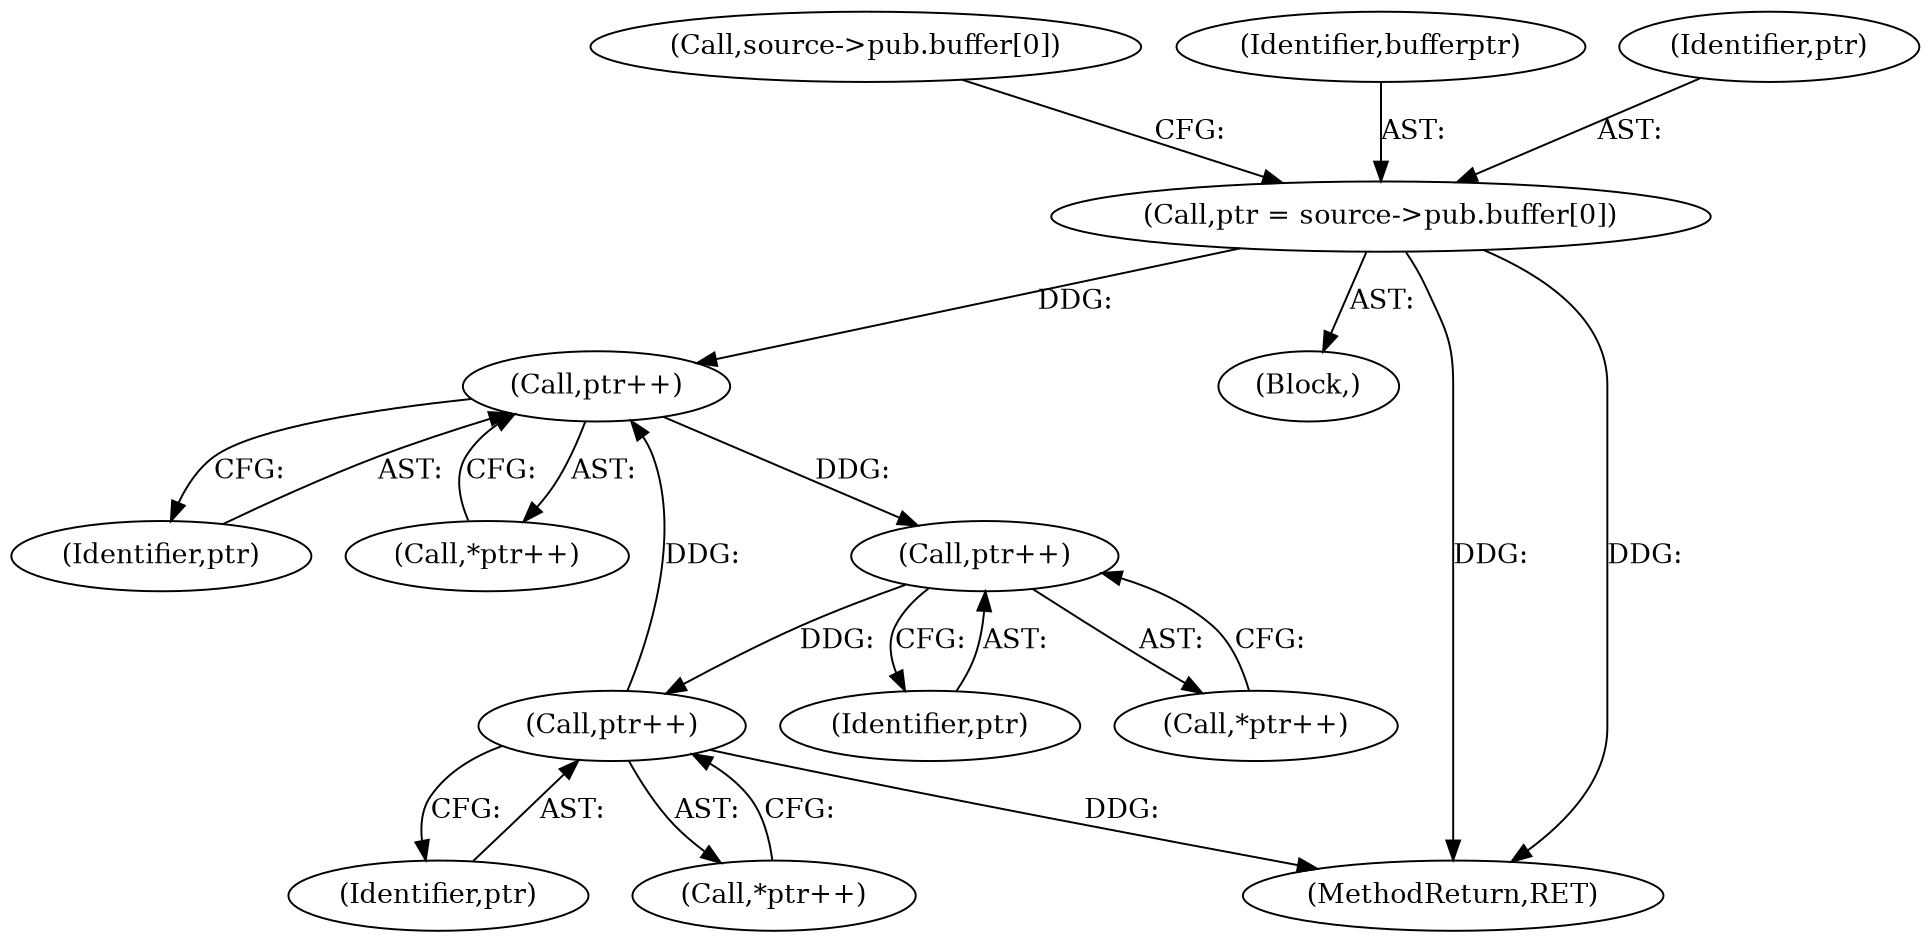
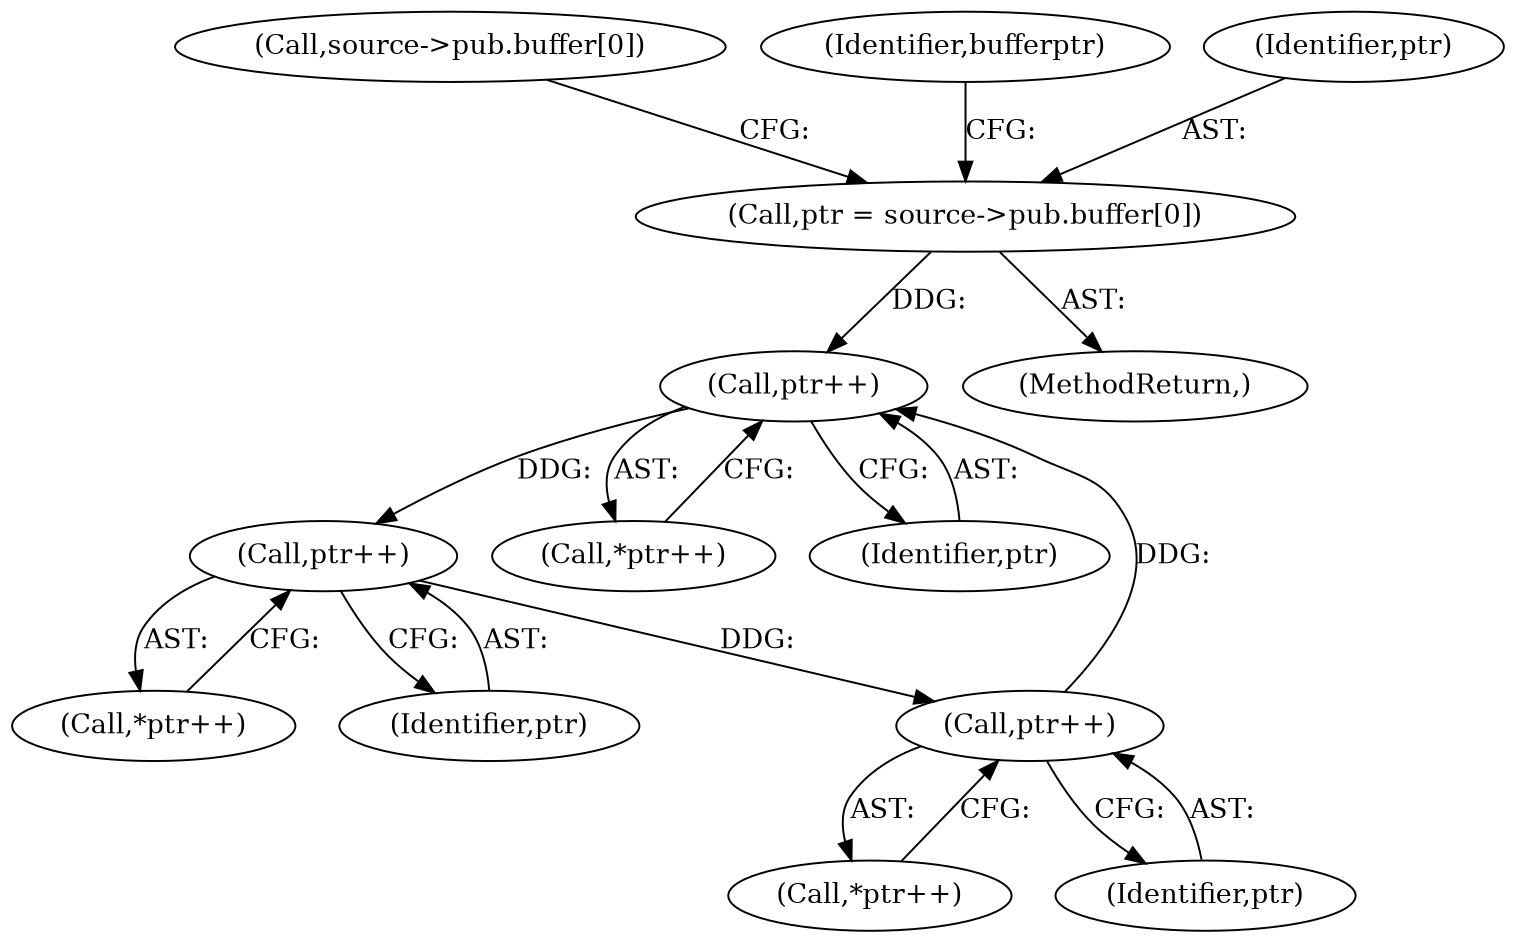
(1418, 132) -> (1006, 132)
(1309, 386) -> (1135, 386)
(1453, 896) -> none
